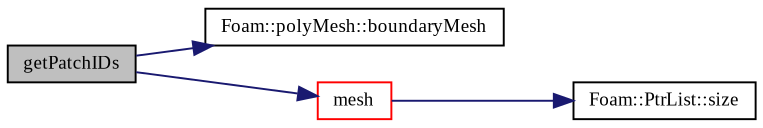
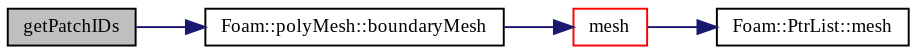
(217, 83) -> (529, 27)
(665, 101) -> (813, 27)
